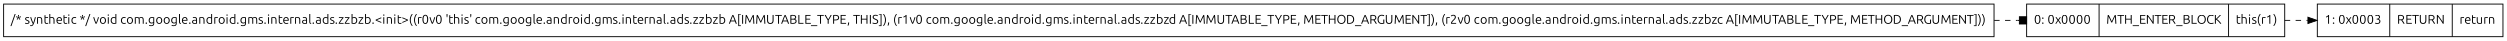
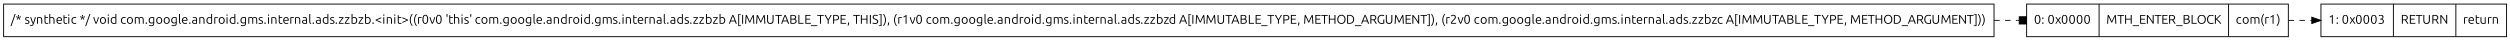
(2257, 20) -> (2258, 20)
